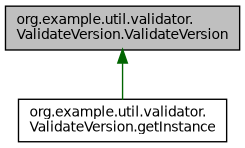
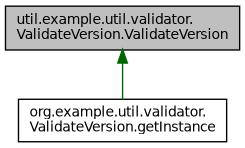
(123, 28) -> (123, 28)
